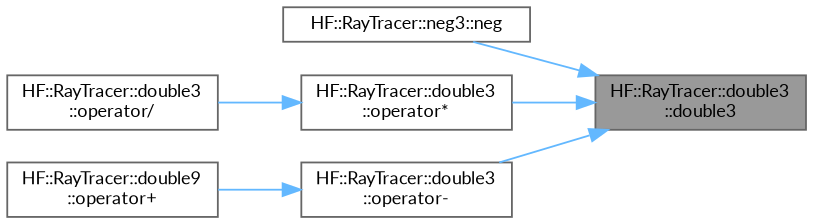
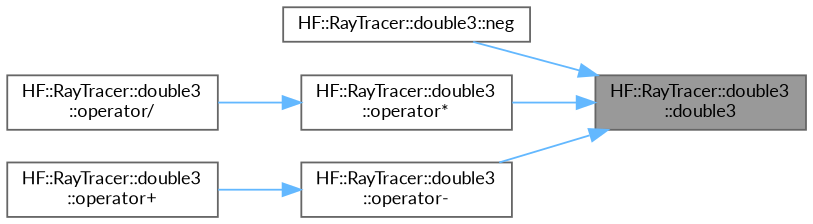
(407, 25) -> (407, 25)
(113, 190) -> (113, 190)
